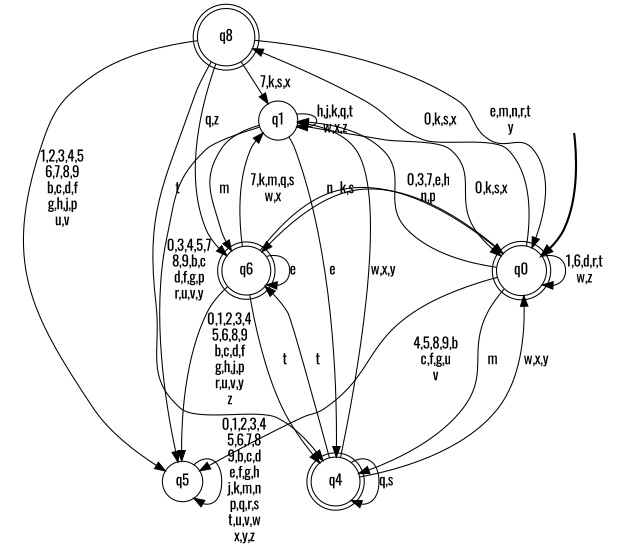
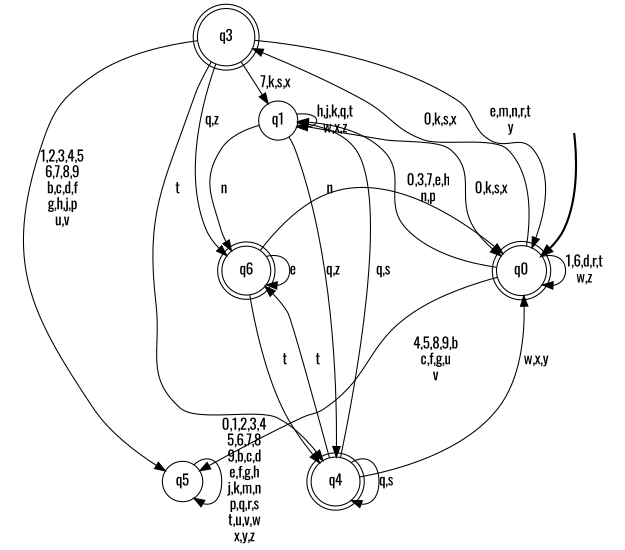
(226, 37) -> (226, 37)
(225, 189) -> (225, 189)
(387, 190) -> none
(241, 192) -> none
(162, 266) -> none
(333, 271) -> (333, 271)
(383, 271) -> (383, 271)
(190, 364) -> none
(467, 402) -> none
